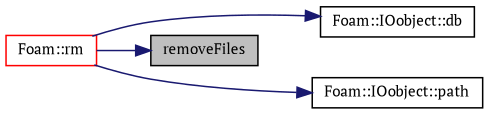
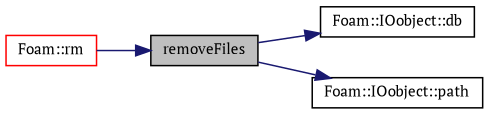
(198, 17) -> (282, 39)
(194, 85) -> (287, 69)
